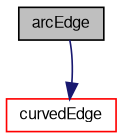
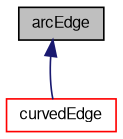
(72, 61) -> (50, 78)
